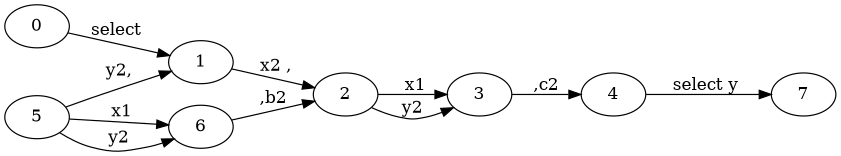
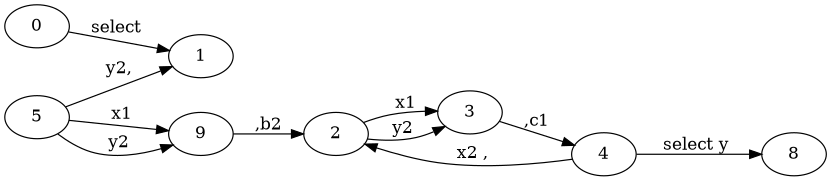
(267, 77) -> (474, 166)
(546, 86) -> (537, 121)
(804, 94) -> (794, 154)
(201, 127) -> (201, 134)
